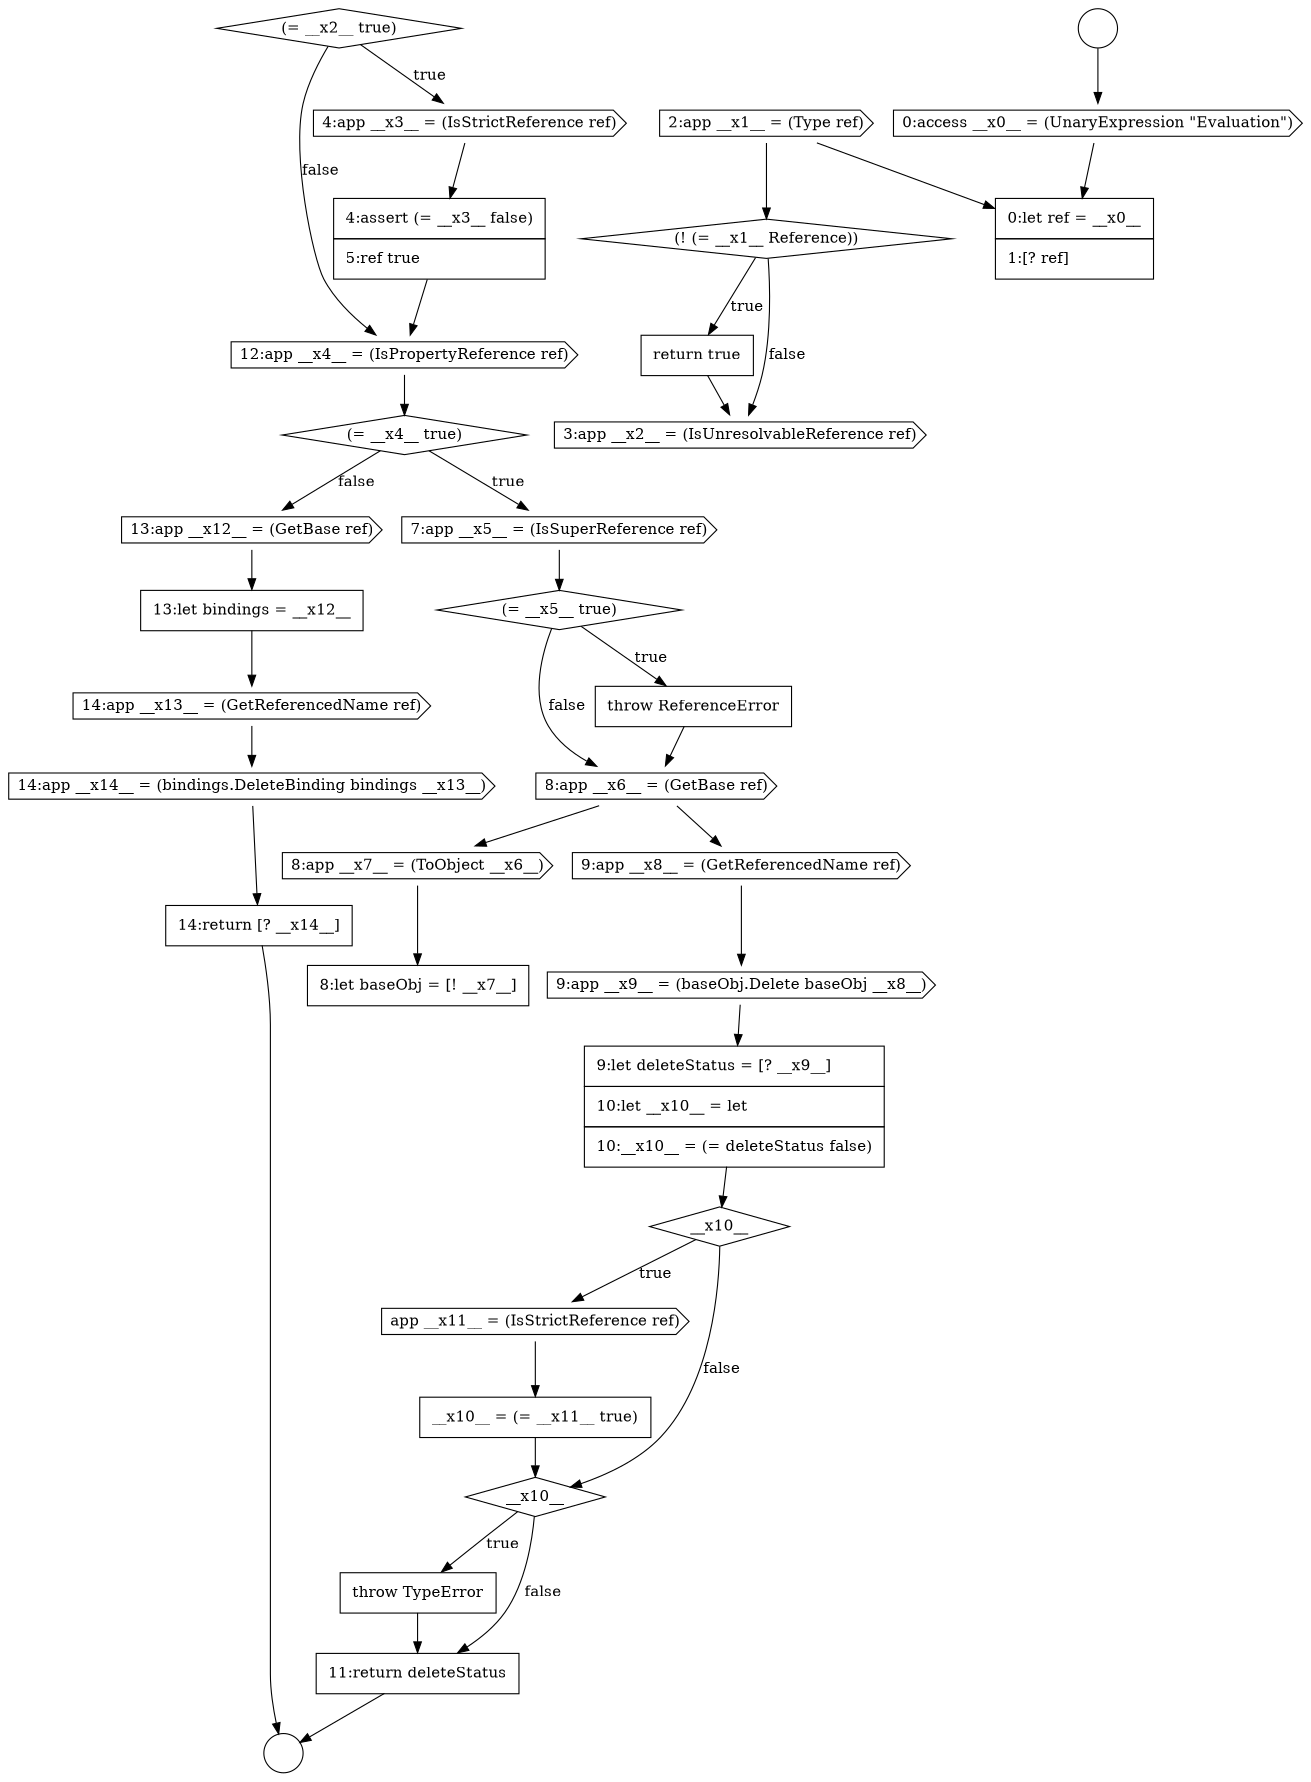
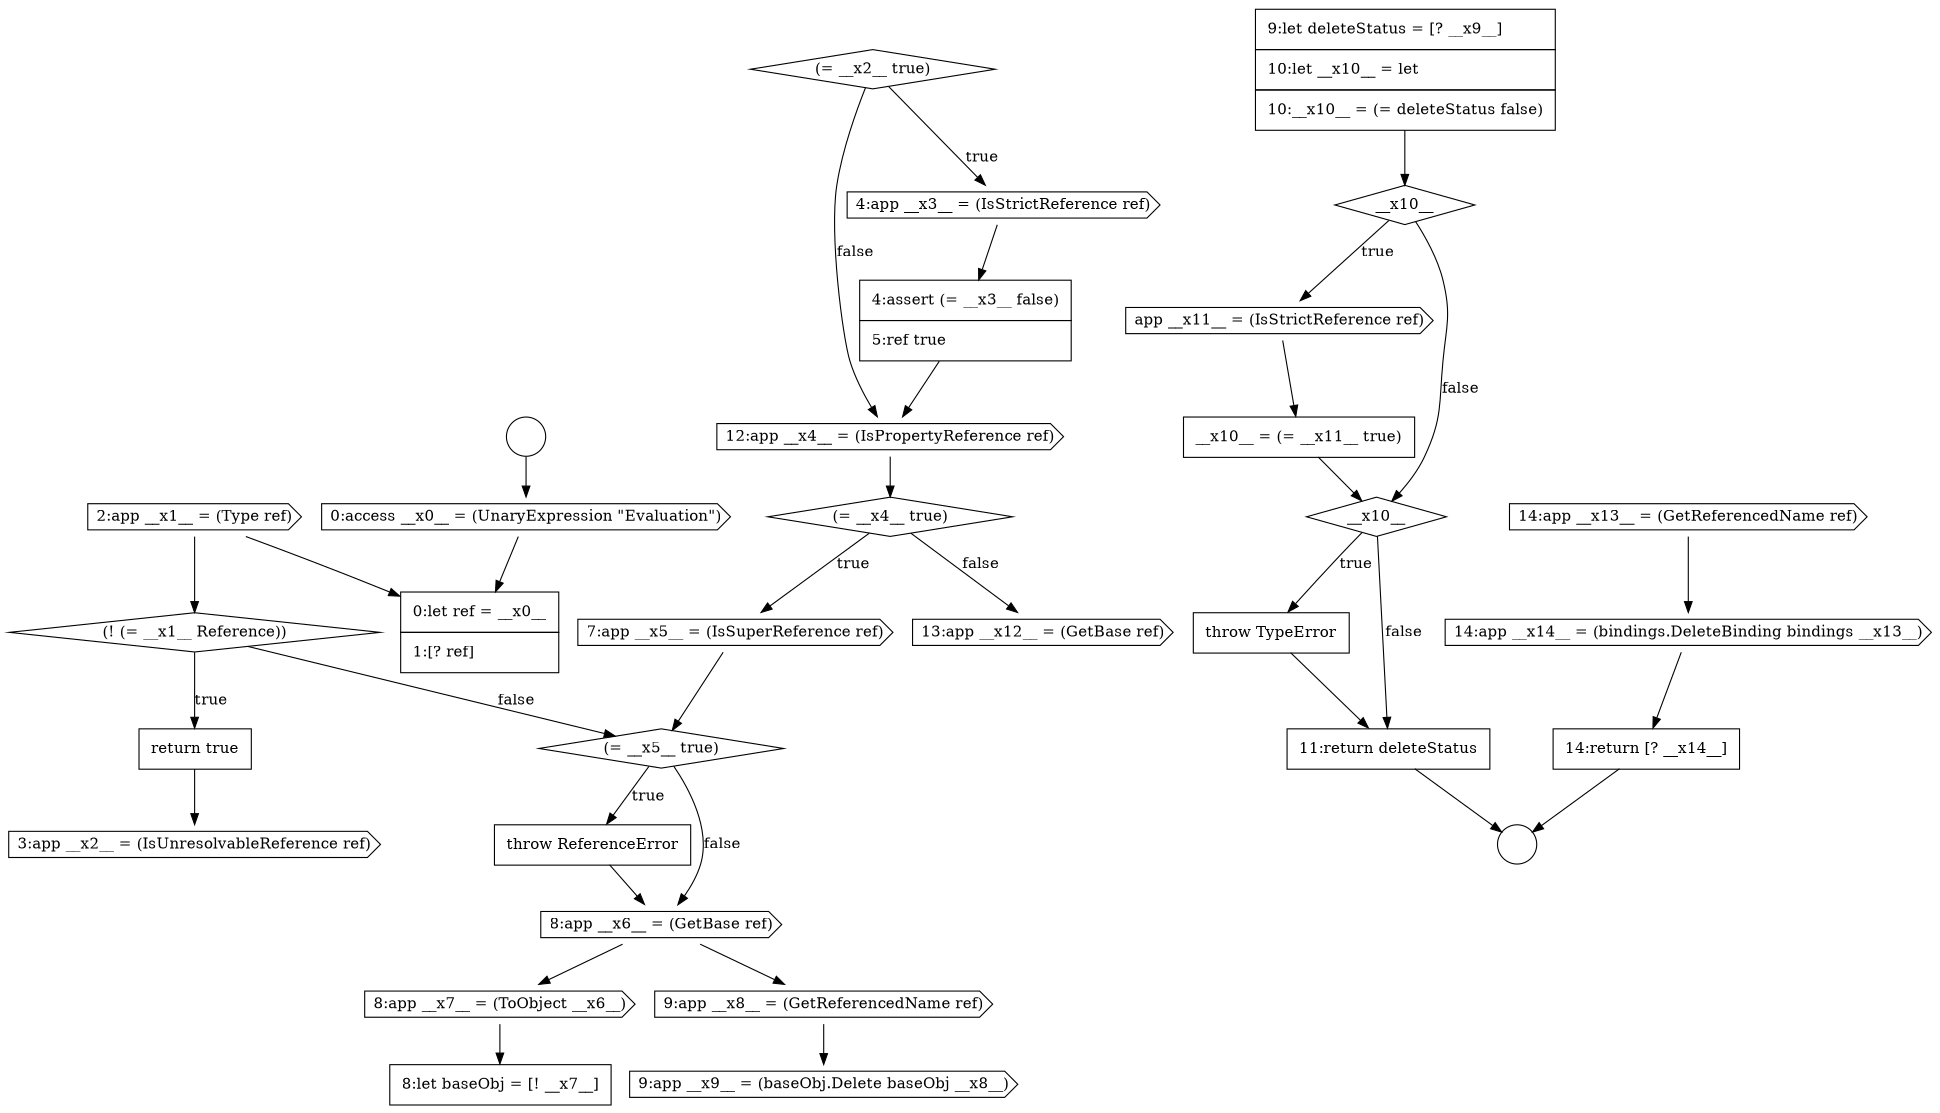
(768, 333) -> (426, 690)
(252, 610) -> none
(739, 1020) -> none
